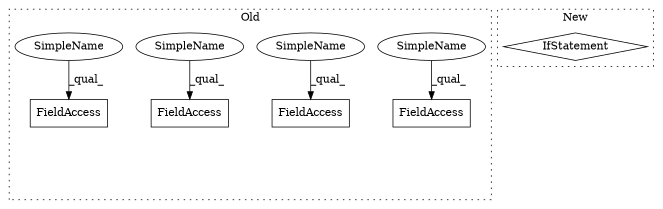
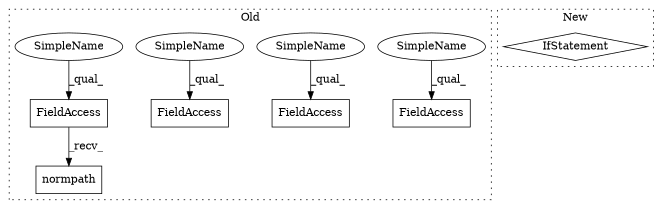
none -> (69, 180)
